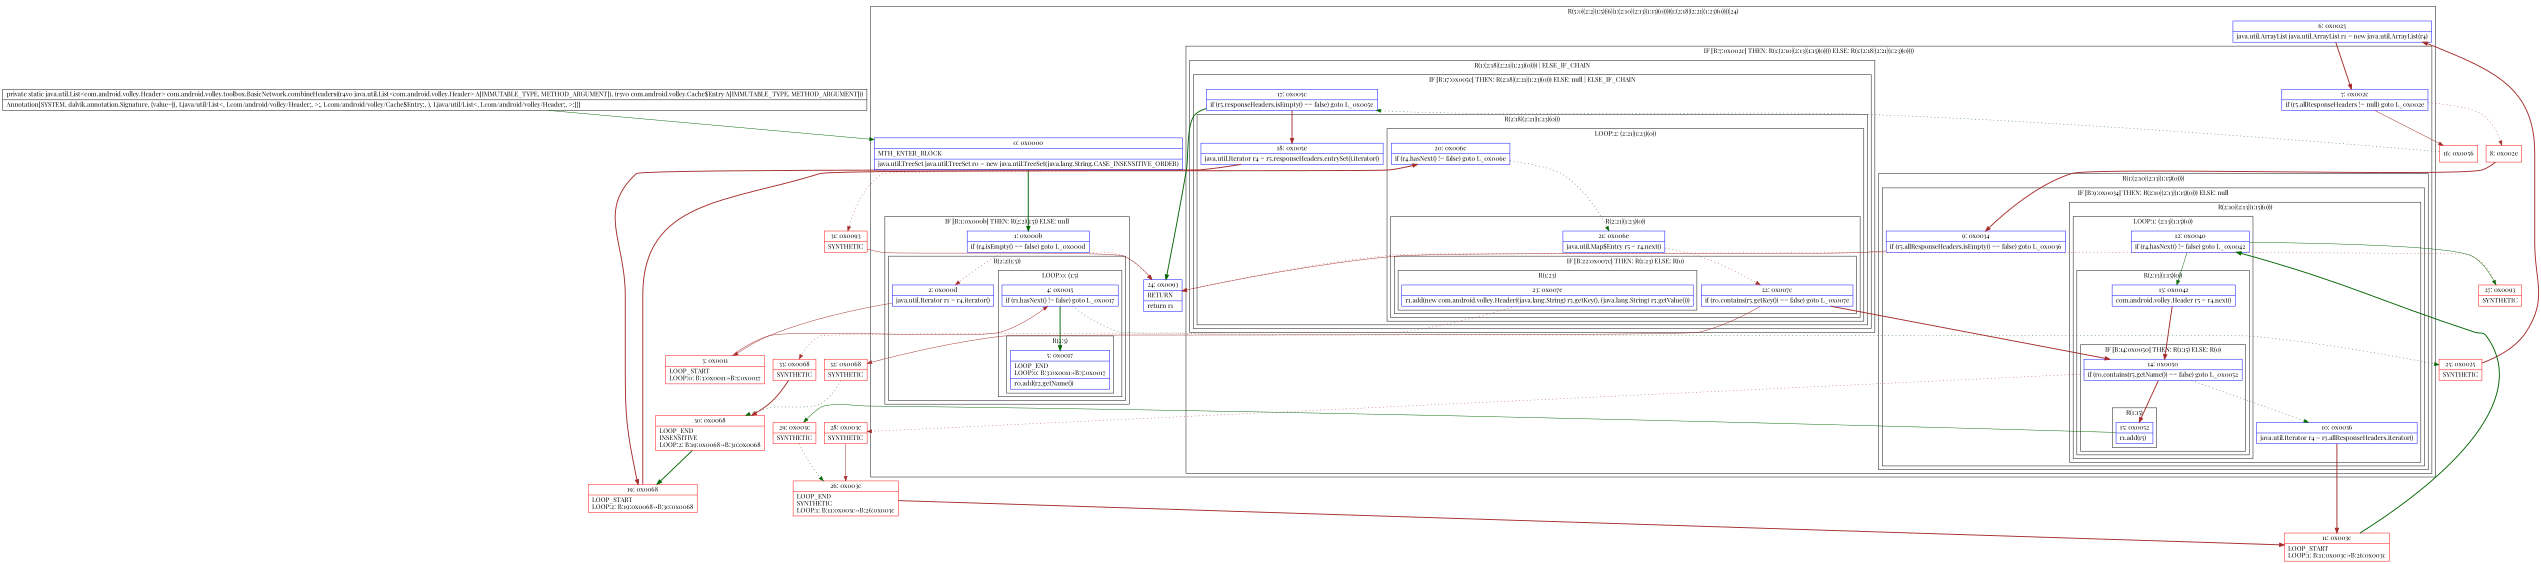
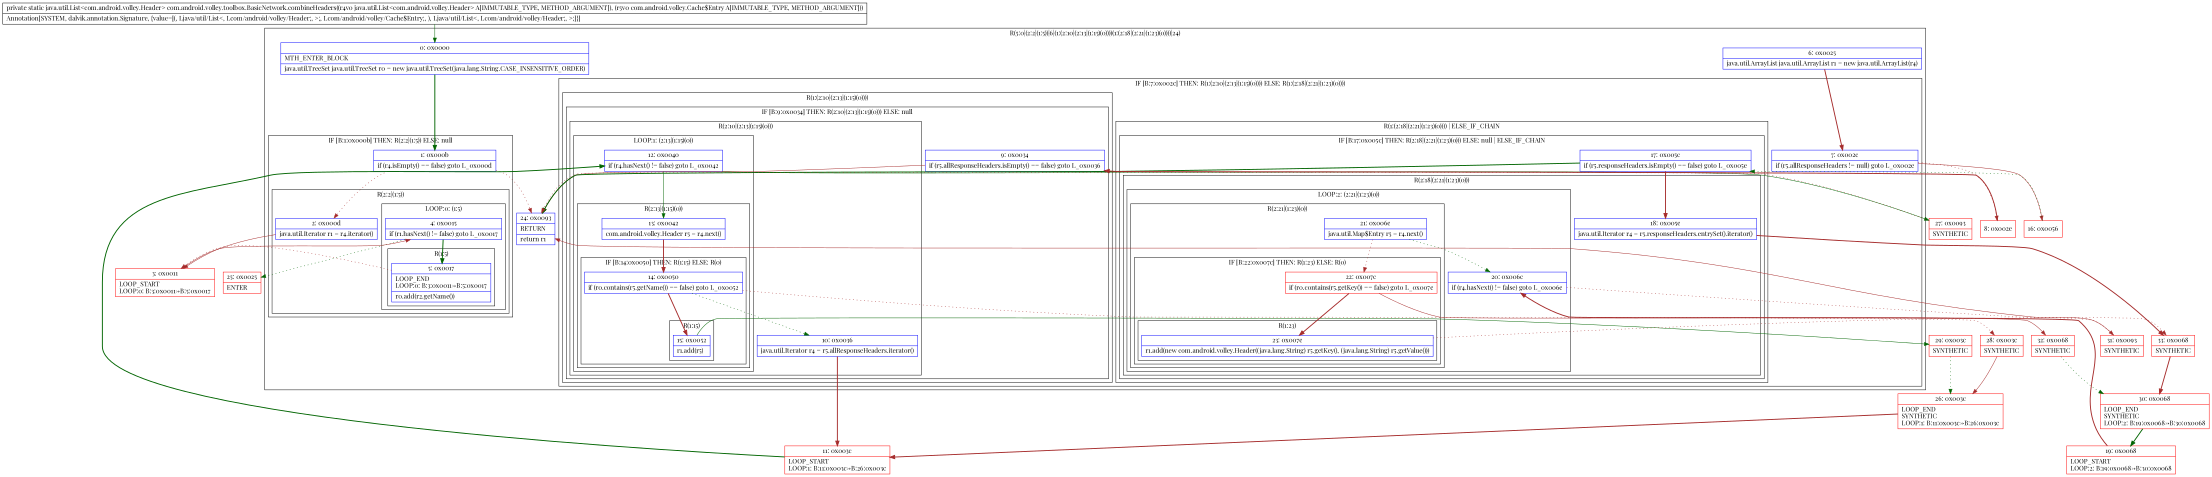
(782, 171) -> (1971, 246)
(1569, 179) -> (1449, 251)
(2535, 188) -> none
none -> (287, 250)
(1777, 296) -> (1361, 283)
(1968, 332) -> (1326, 313)
(1060, 341) -> (441, 254)
(2460, 375) -> (237, 288)
(679, 438) -> (2122, 416)
